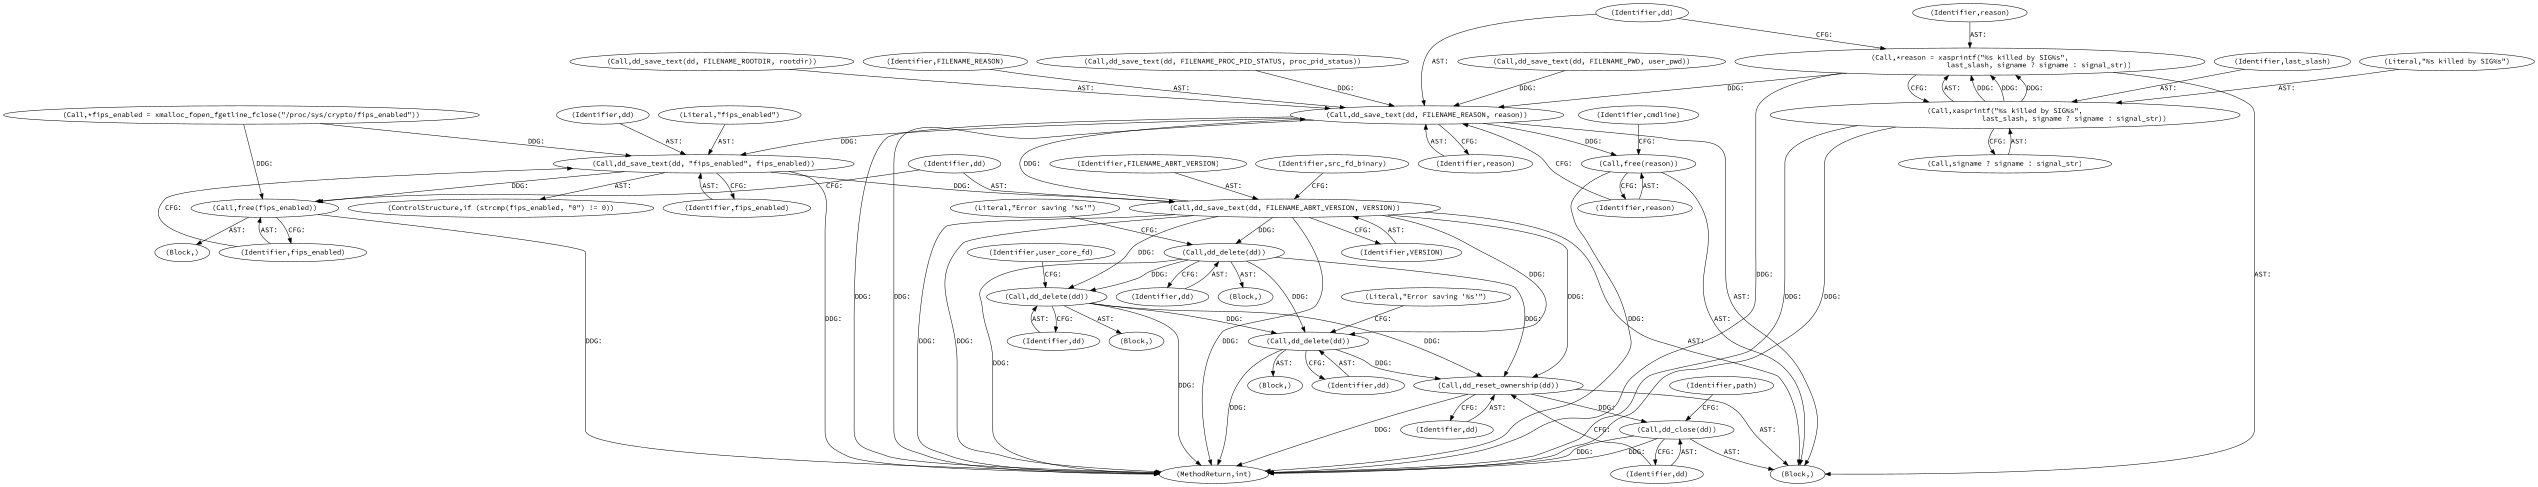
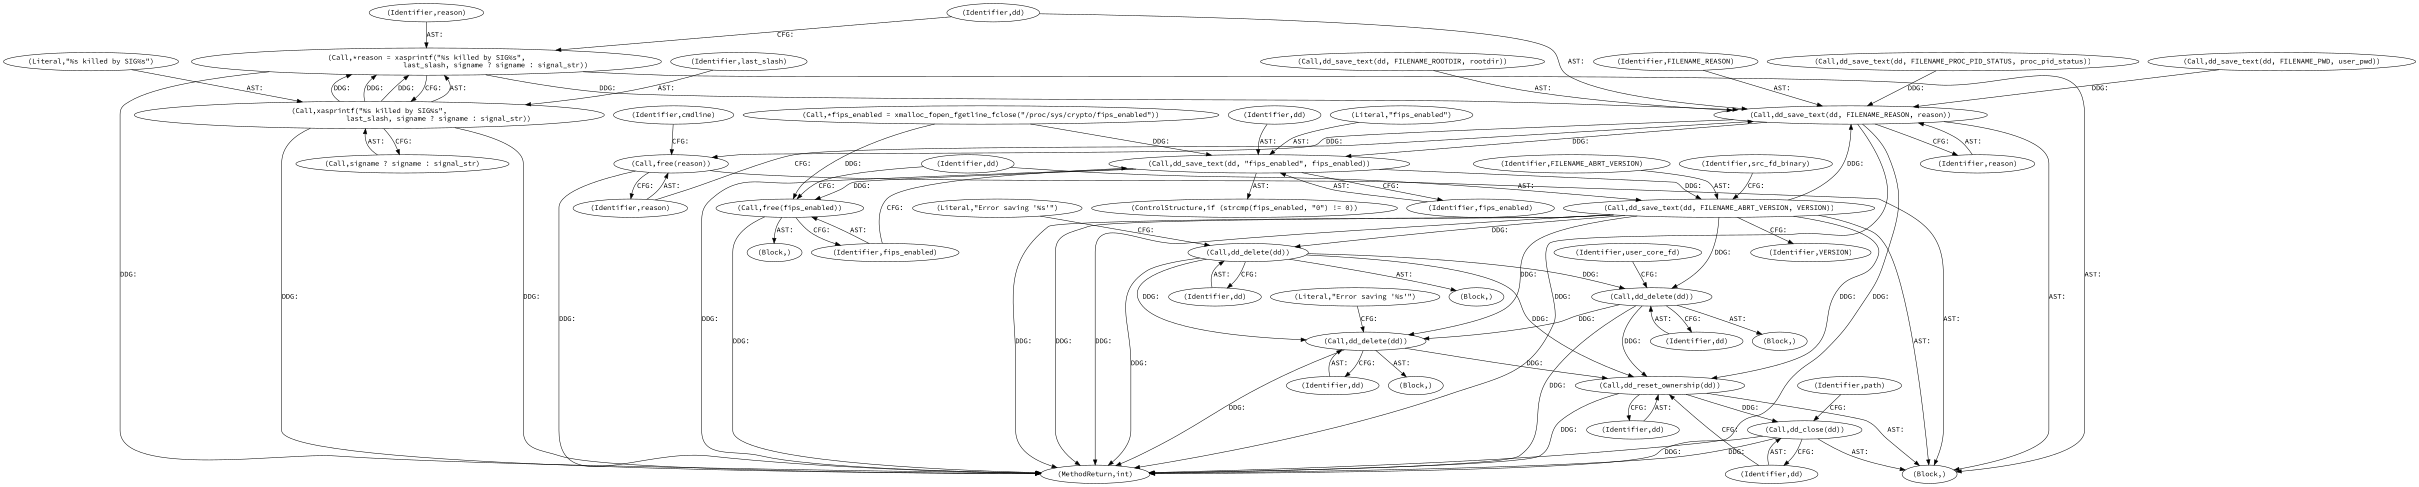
(1379, 227) -> none
